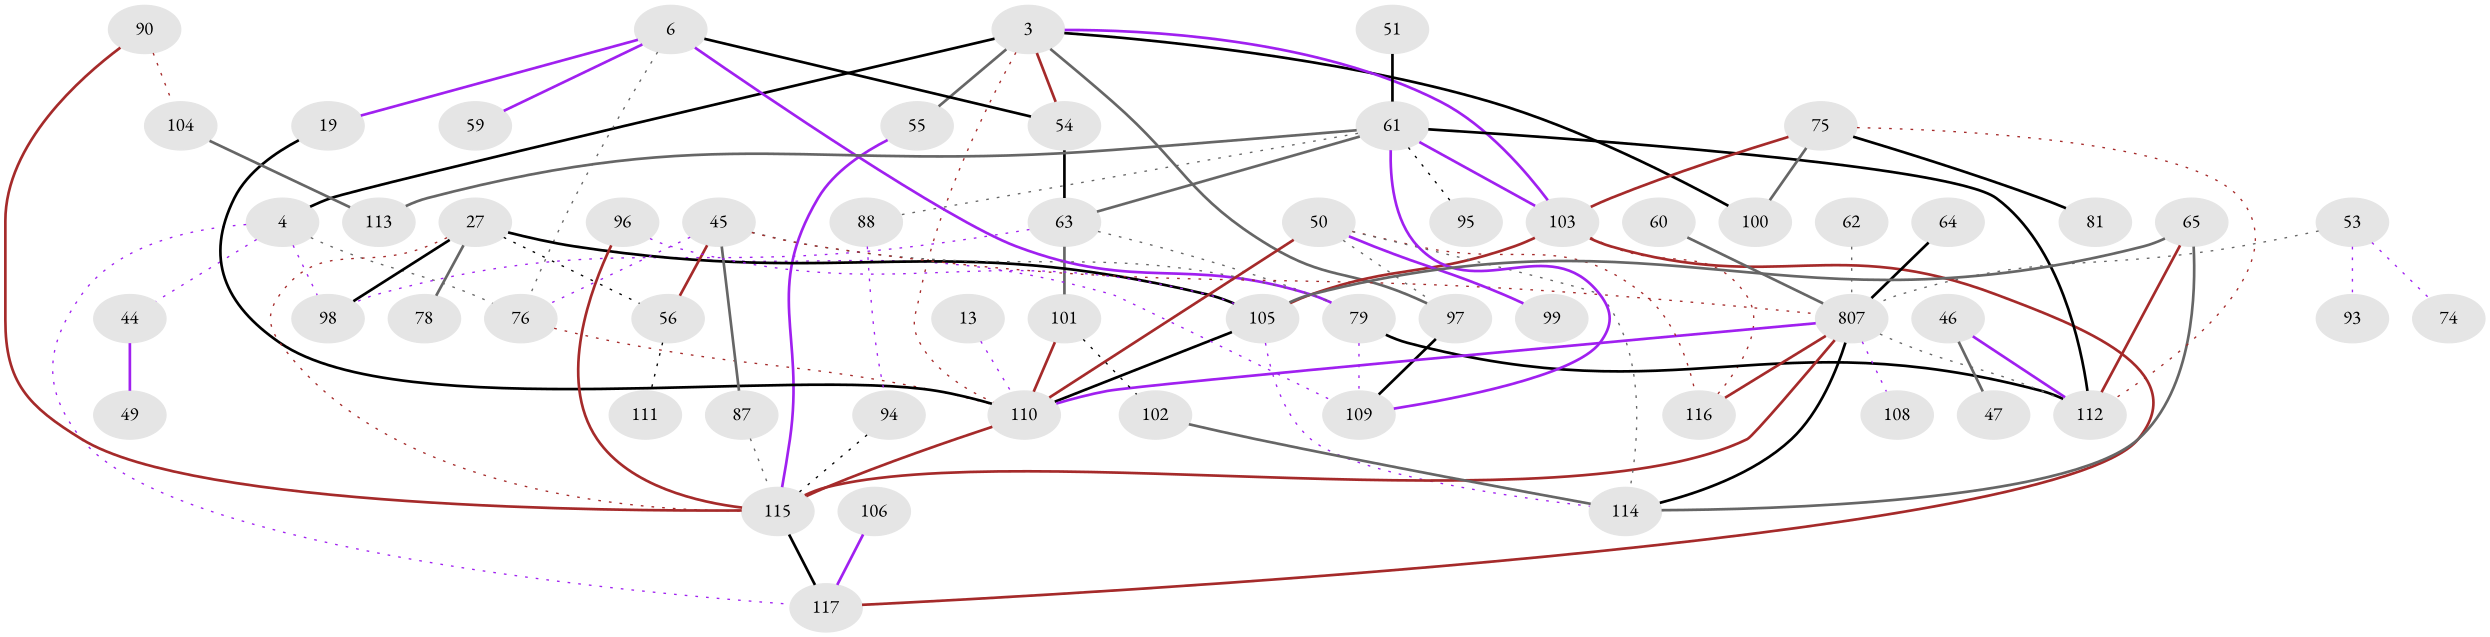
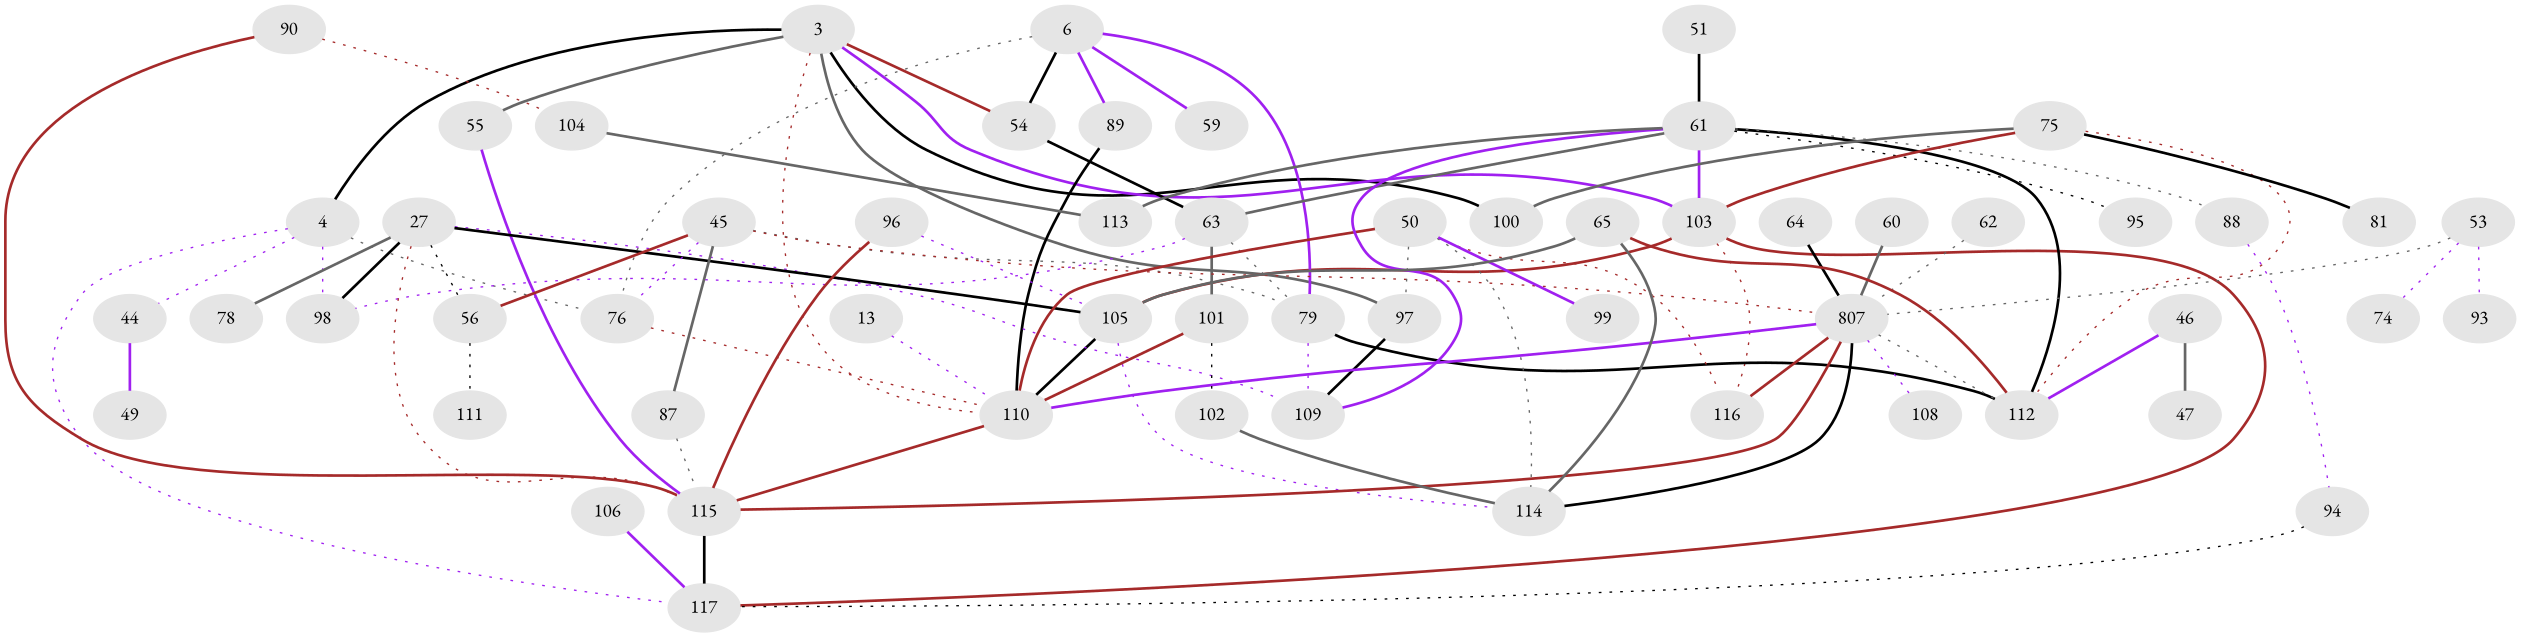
(328, 126) -> (1115, 126)
(833, 463) -> (1524, 595)
